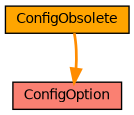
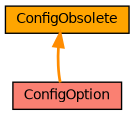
(76, 51) -> (58, 65)
